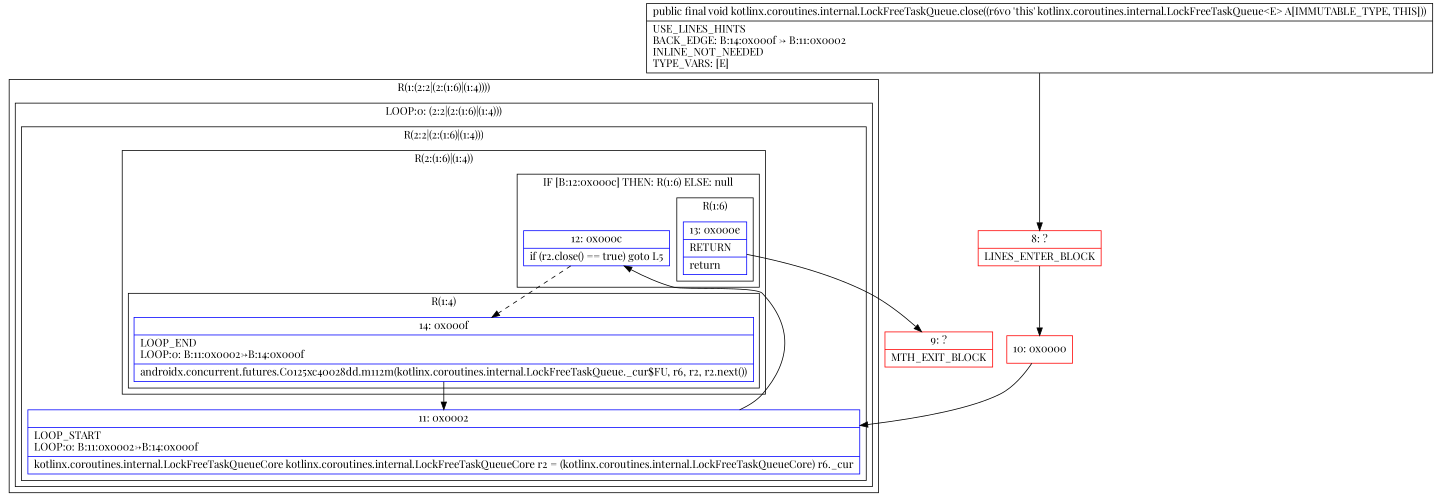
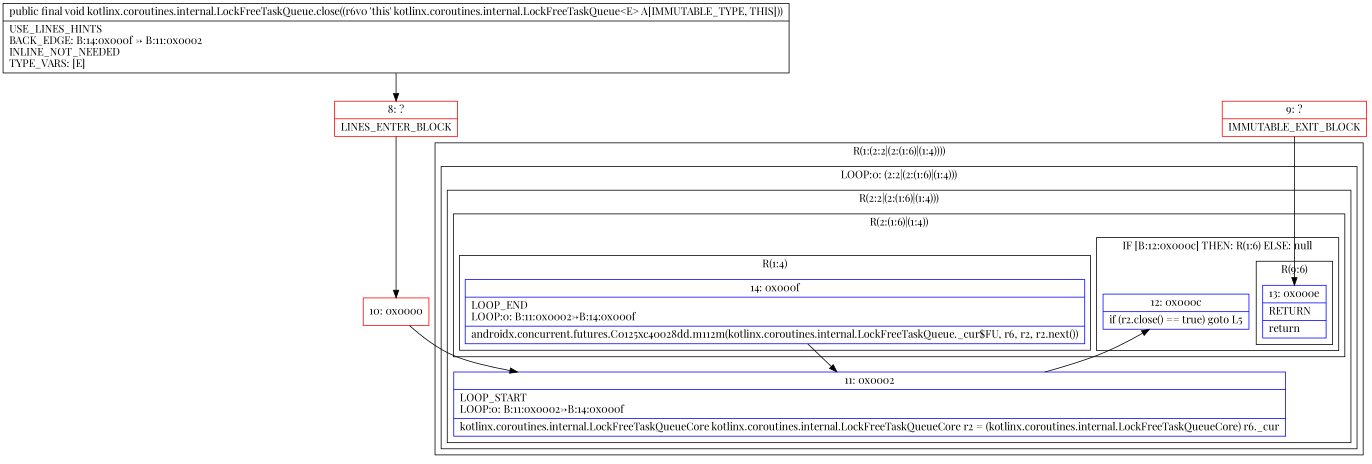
(715, 207) -> (1294, 270)
(836, 279) -> (1294, 207)
(545, 282) -> none
(939, 358) -> (1294, 127)
